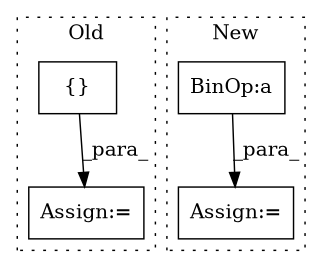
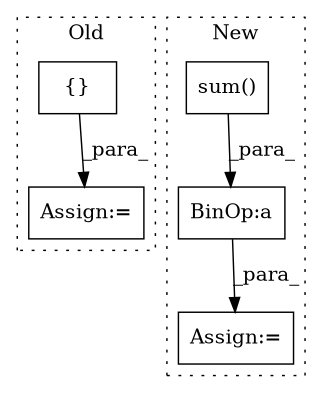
none -> (227, 88)
